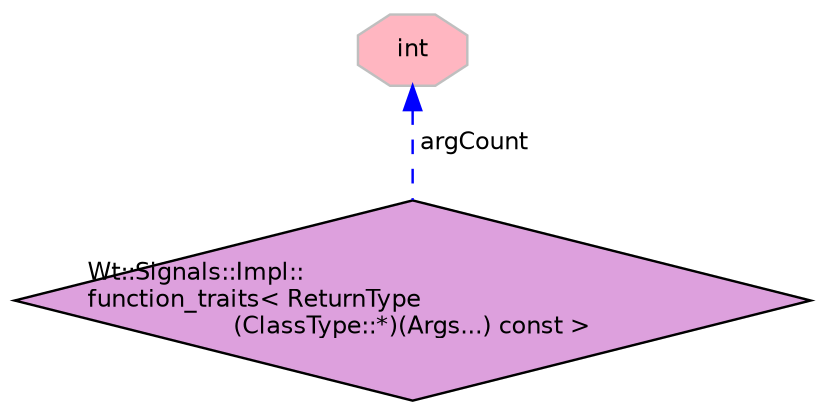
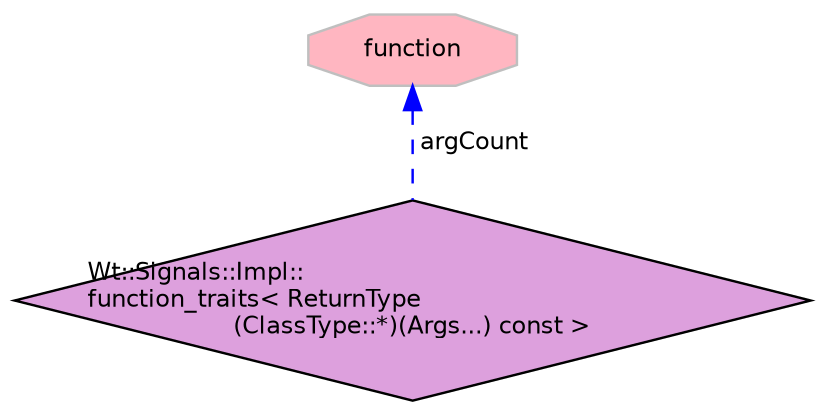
(413, 50) -> (413, 50)
